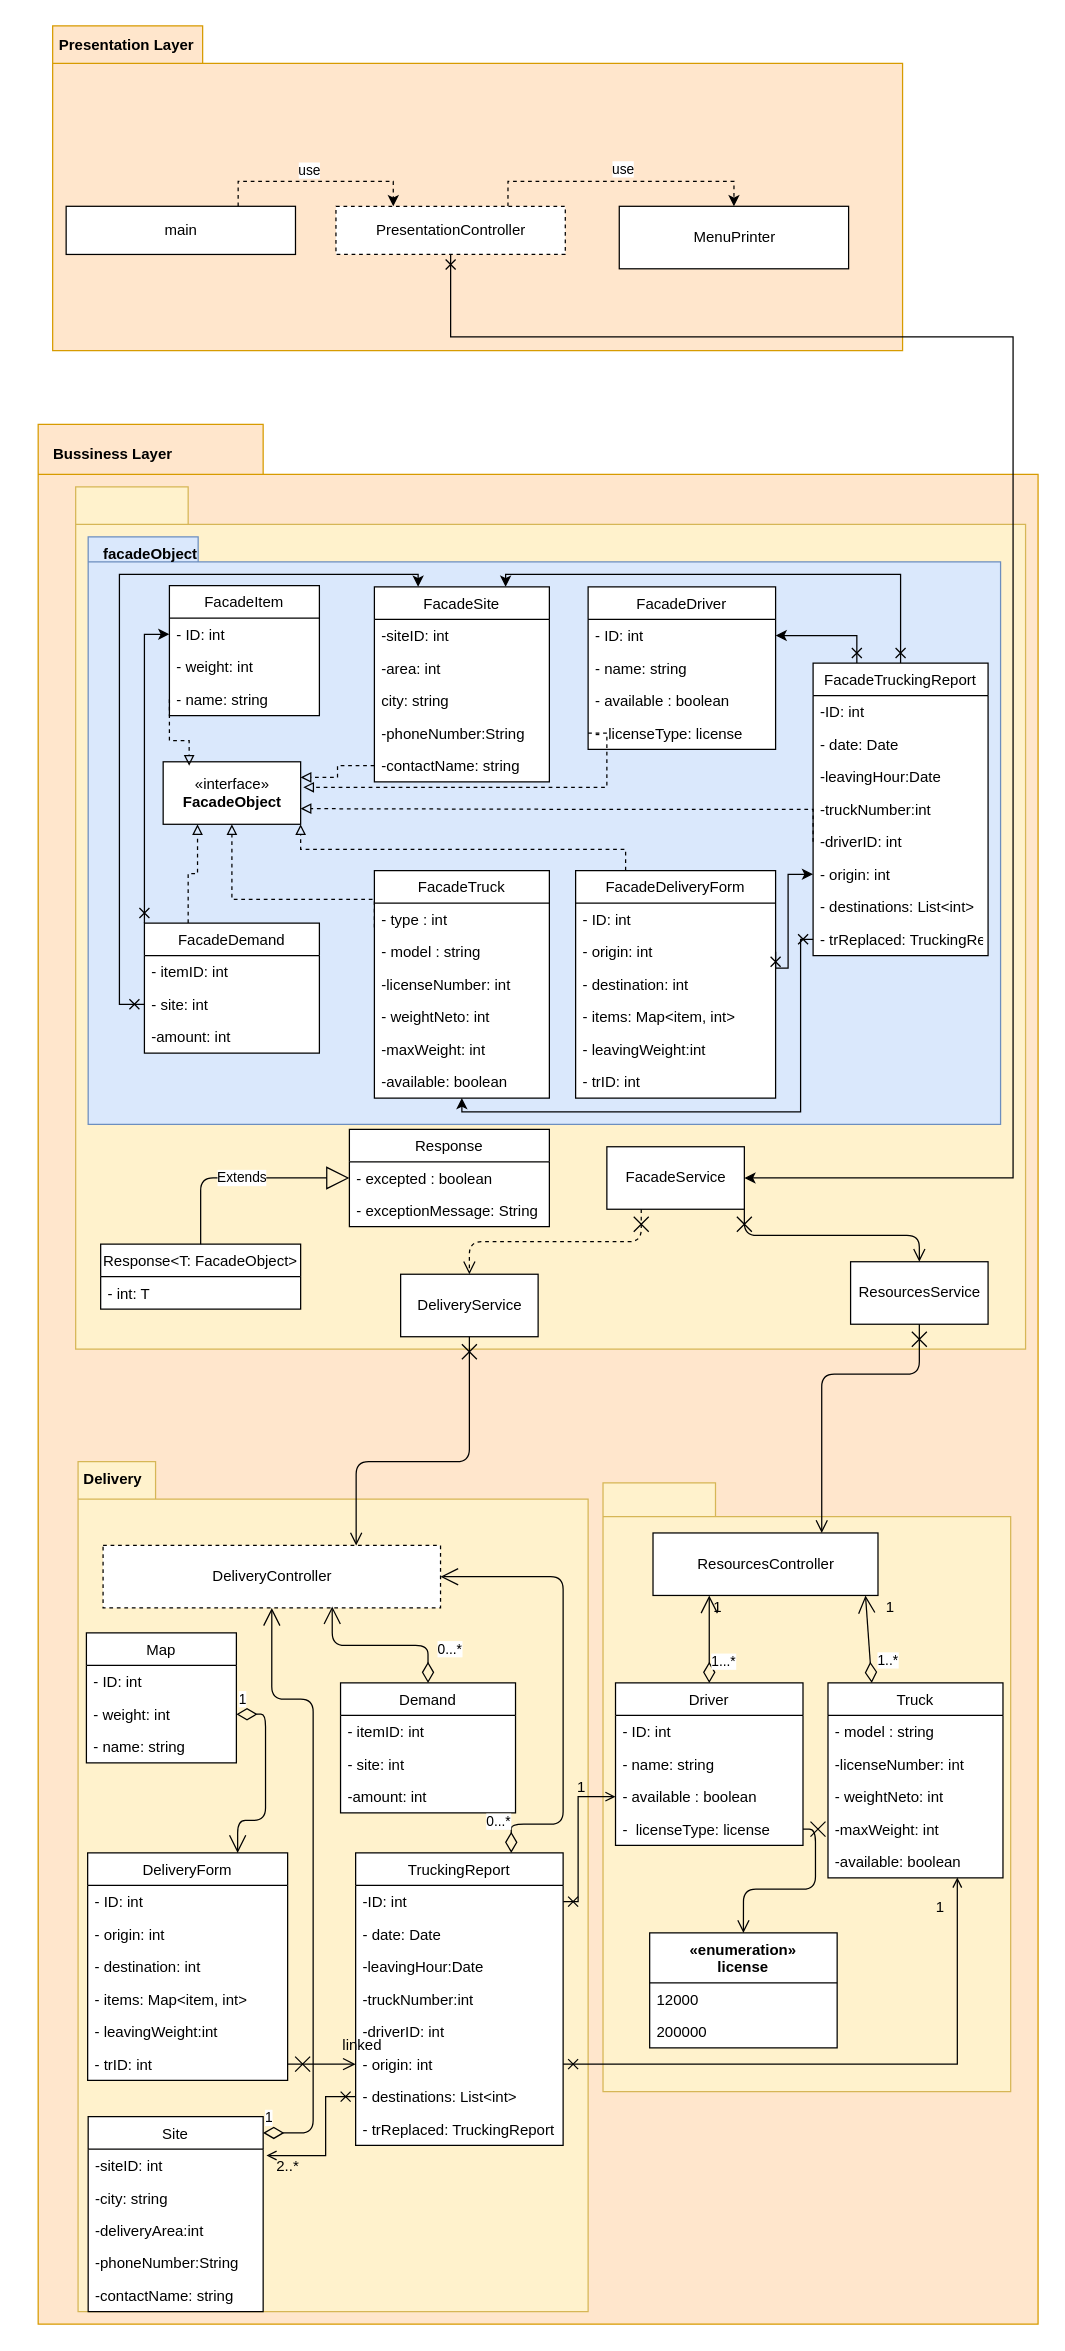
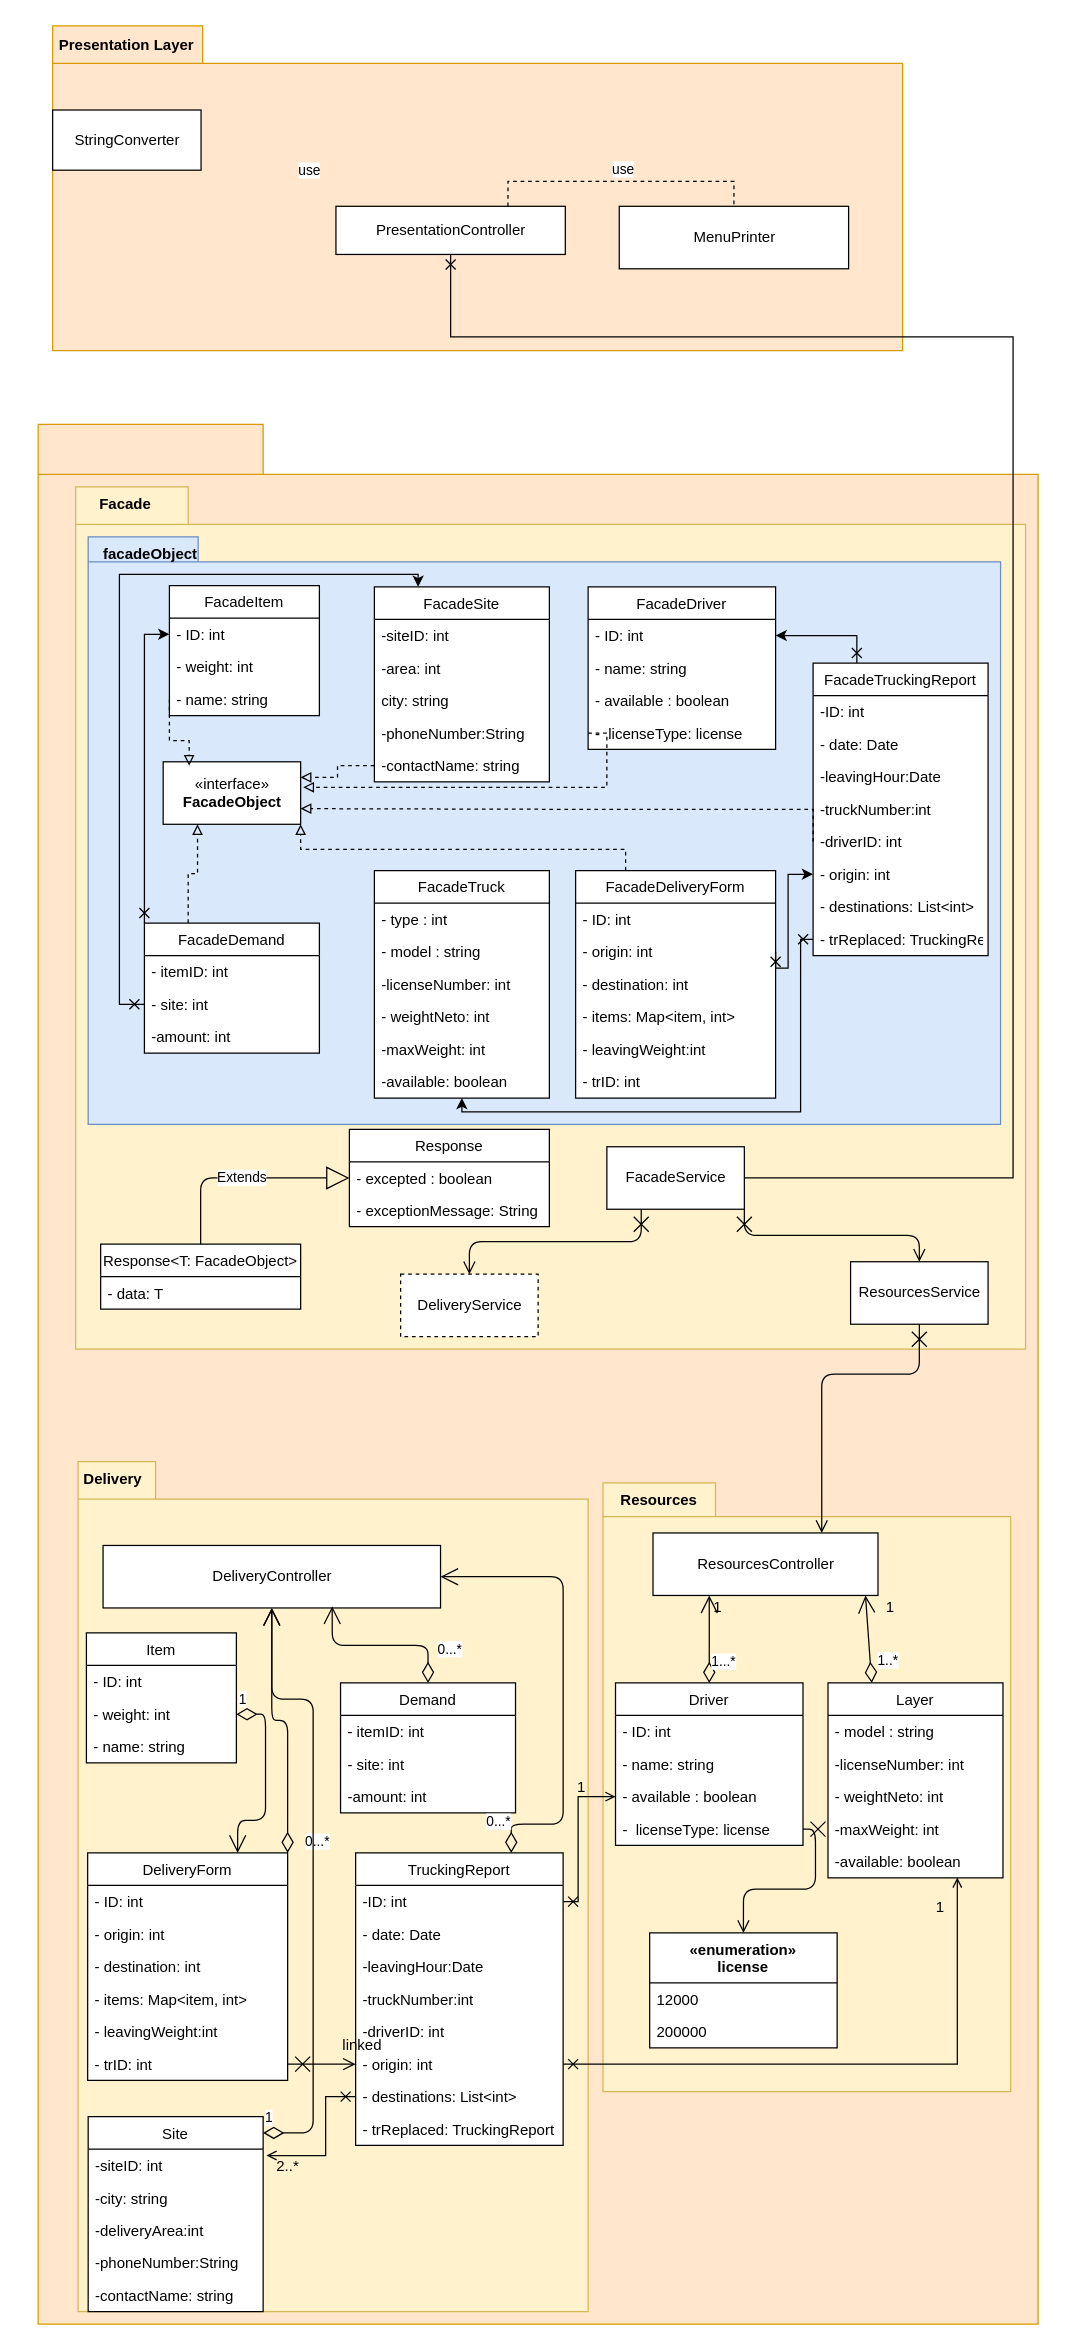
none -> (127, 140)
(311, 181) -> none
(734, 196) -> (734, 200)
(181, 230) -> none
(451, 230) -> (451, 230)
(113, 453) -> none
none -> (126, 503)
(746, 574) -> none
(272, 899) -> none
(754, 1178) -> (750, 1178)
(556, 1242) -> (556, 1242)
(133, 1294) -> (139, 1294)
(469, 1306) -> (469, 1306)
(435, 1462) -> none
none -> (659, 1499)
(272, 1577) -> (272, 1577)
(161, 1650) -> (161, 1650)
(915, 1700) -> (915, 1700)
none -> (288, 1764)
